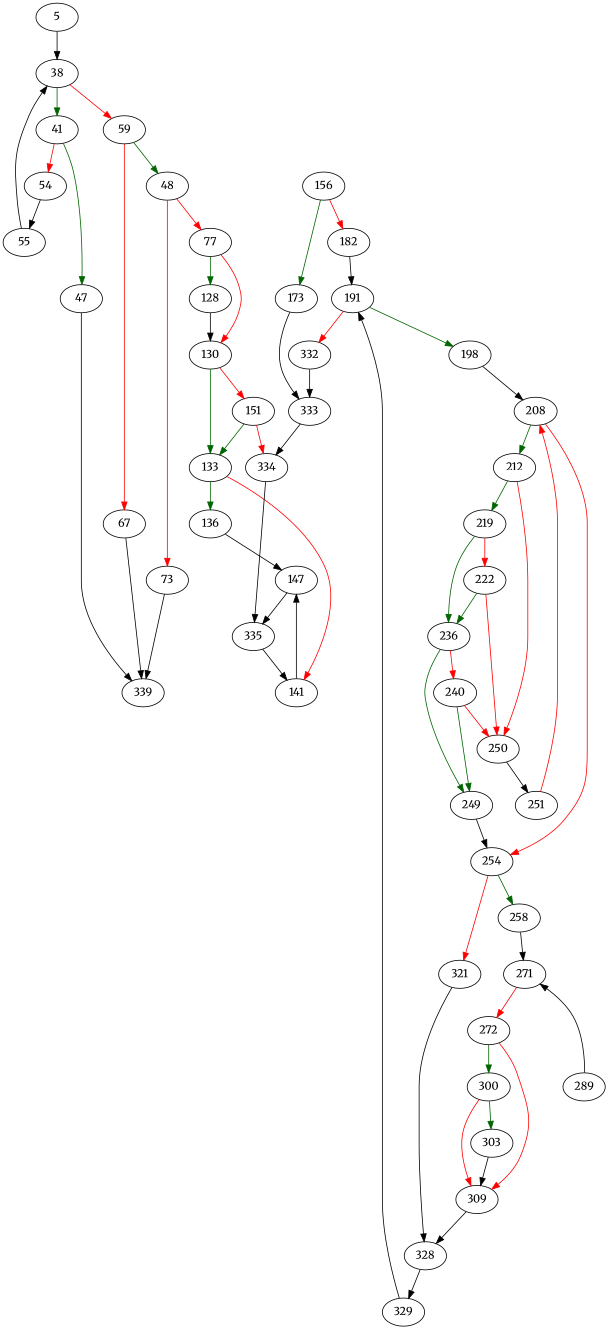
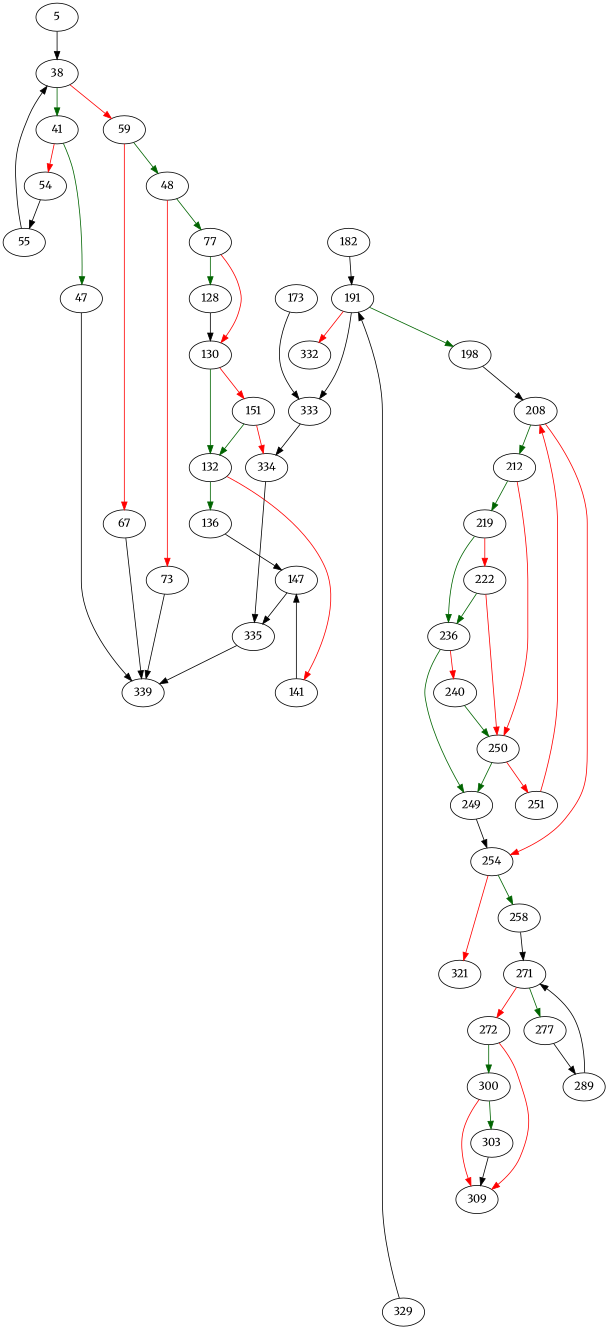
(324, 186) -> none
(186, 211) -> (186, 211)
(310, 379) -> (343, 354)
(210, 468) -> (210, 468)
(272, 662) -> (202, 663)
(474, 718) -> (474, 718)
(463, 745) -> (487, 773)
(515, 774) -> (515, 774)
none -> (545, 1031)
(425, 1256) -> none
